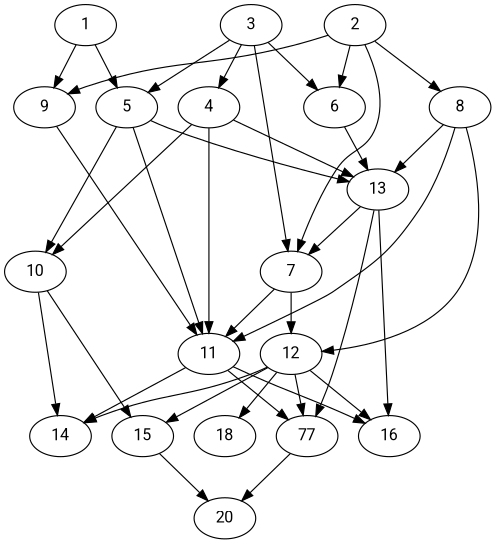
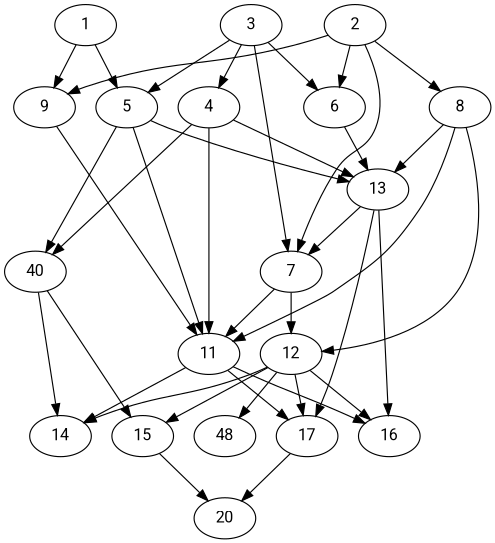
(35, 272) -> (35, 272)
(225, 436) -> (225, 436)
(307, 436) -> (307, 436)
